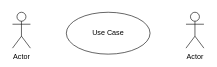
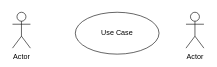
(108, 33) -> (117, 33)
